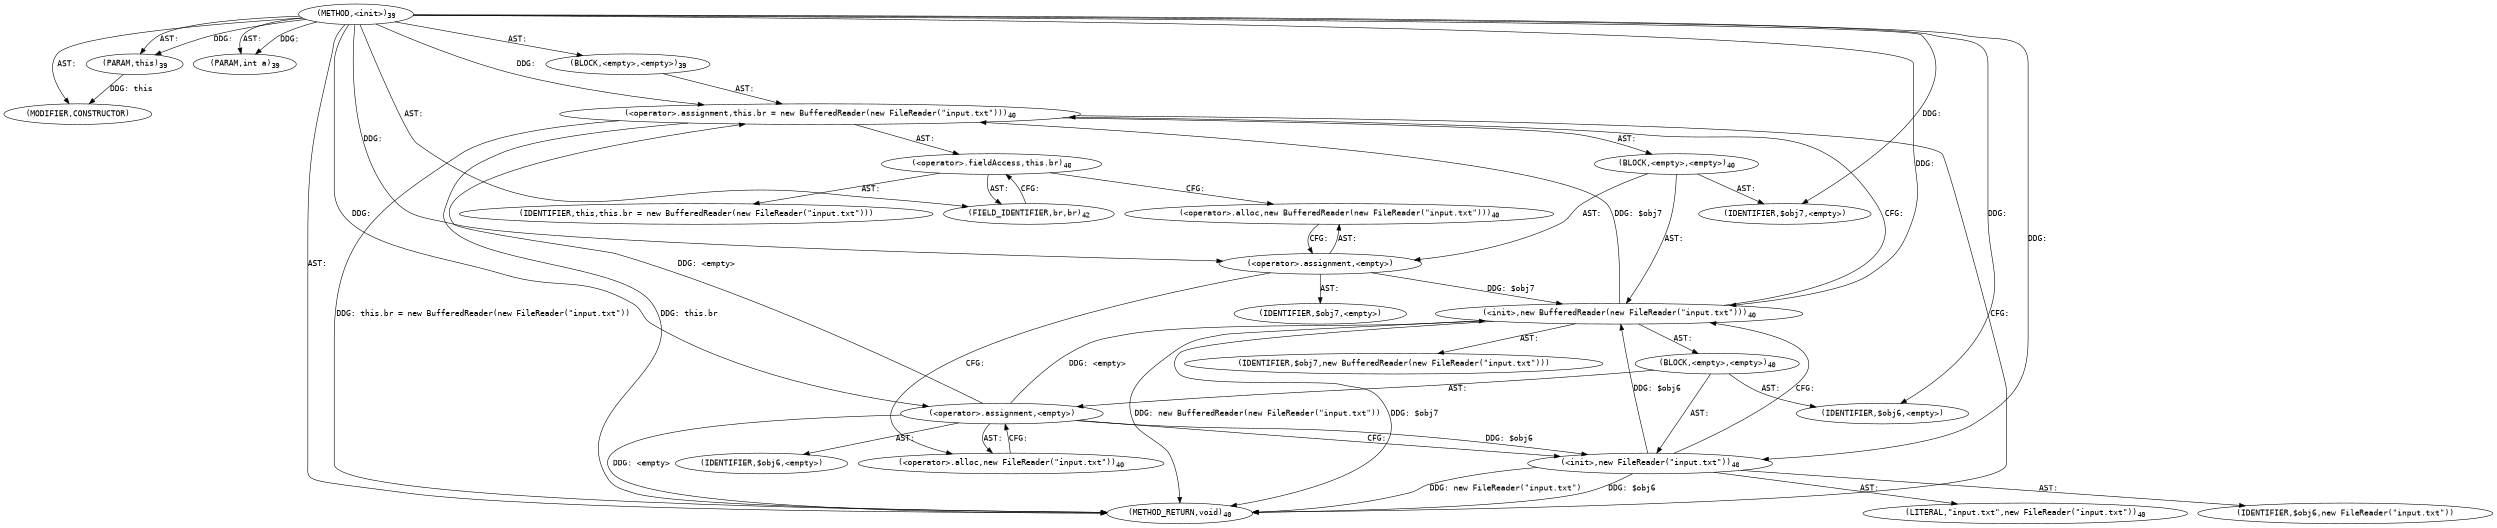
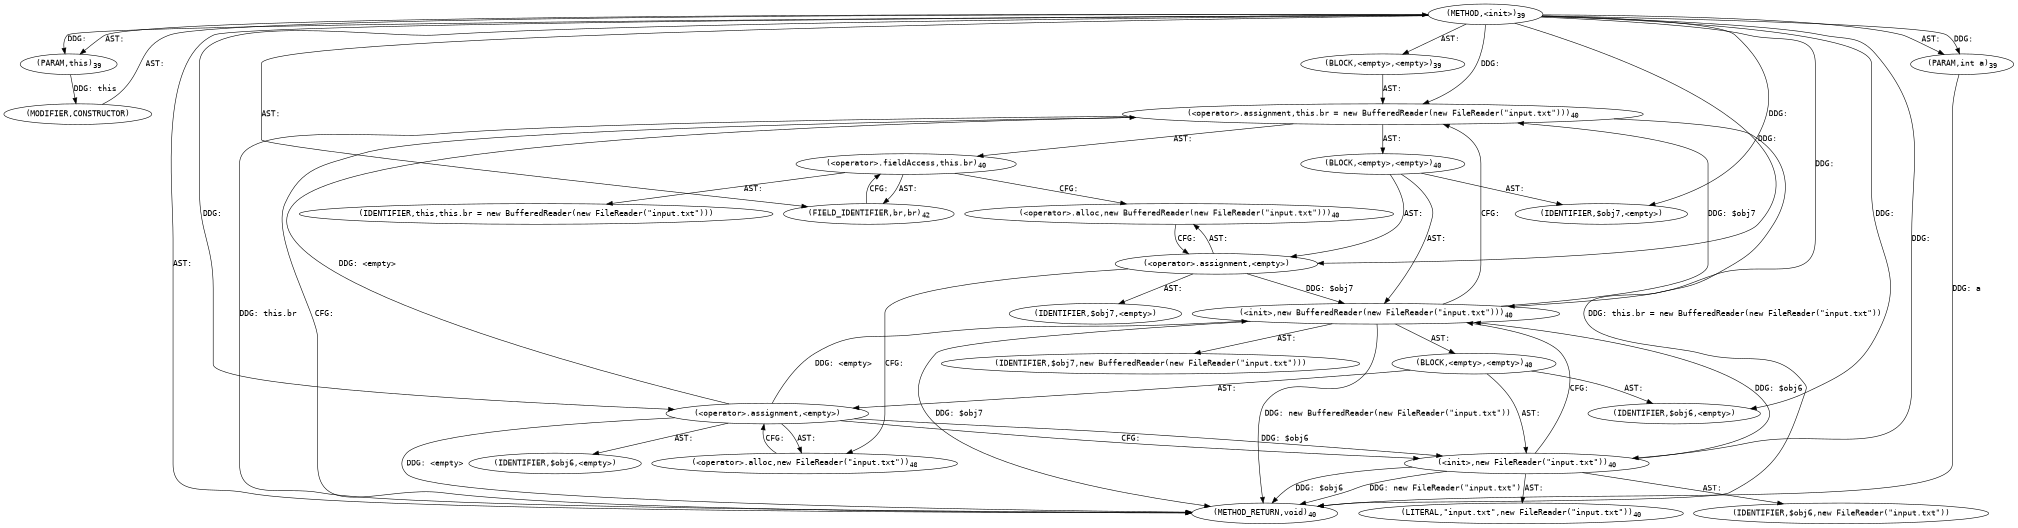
(154, 31) -> (746, 17)
none -> (1836, 491)
